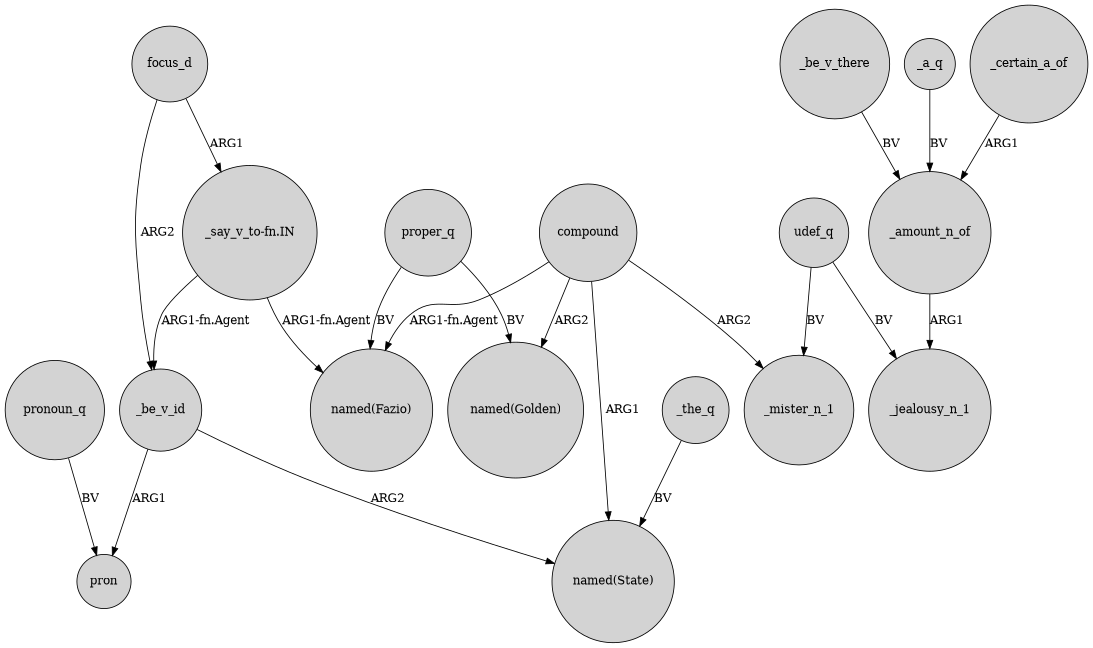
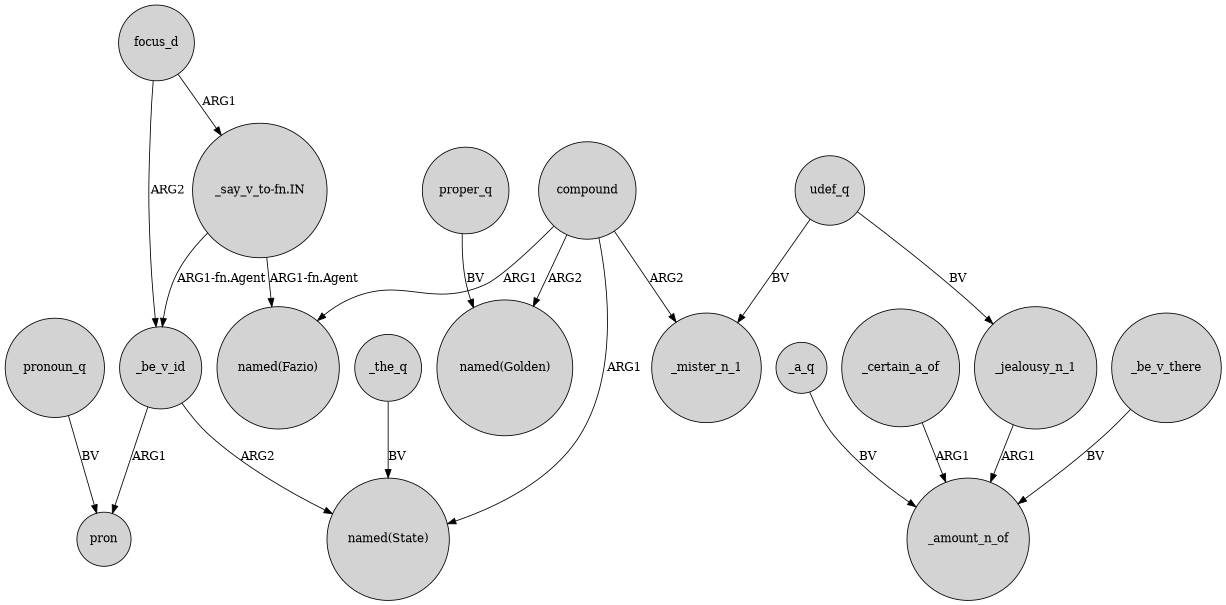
(381, 302) -> none
(930, 317) -> (1003, 450)
(454, 321) -> (520, 279)
